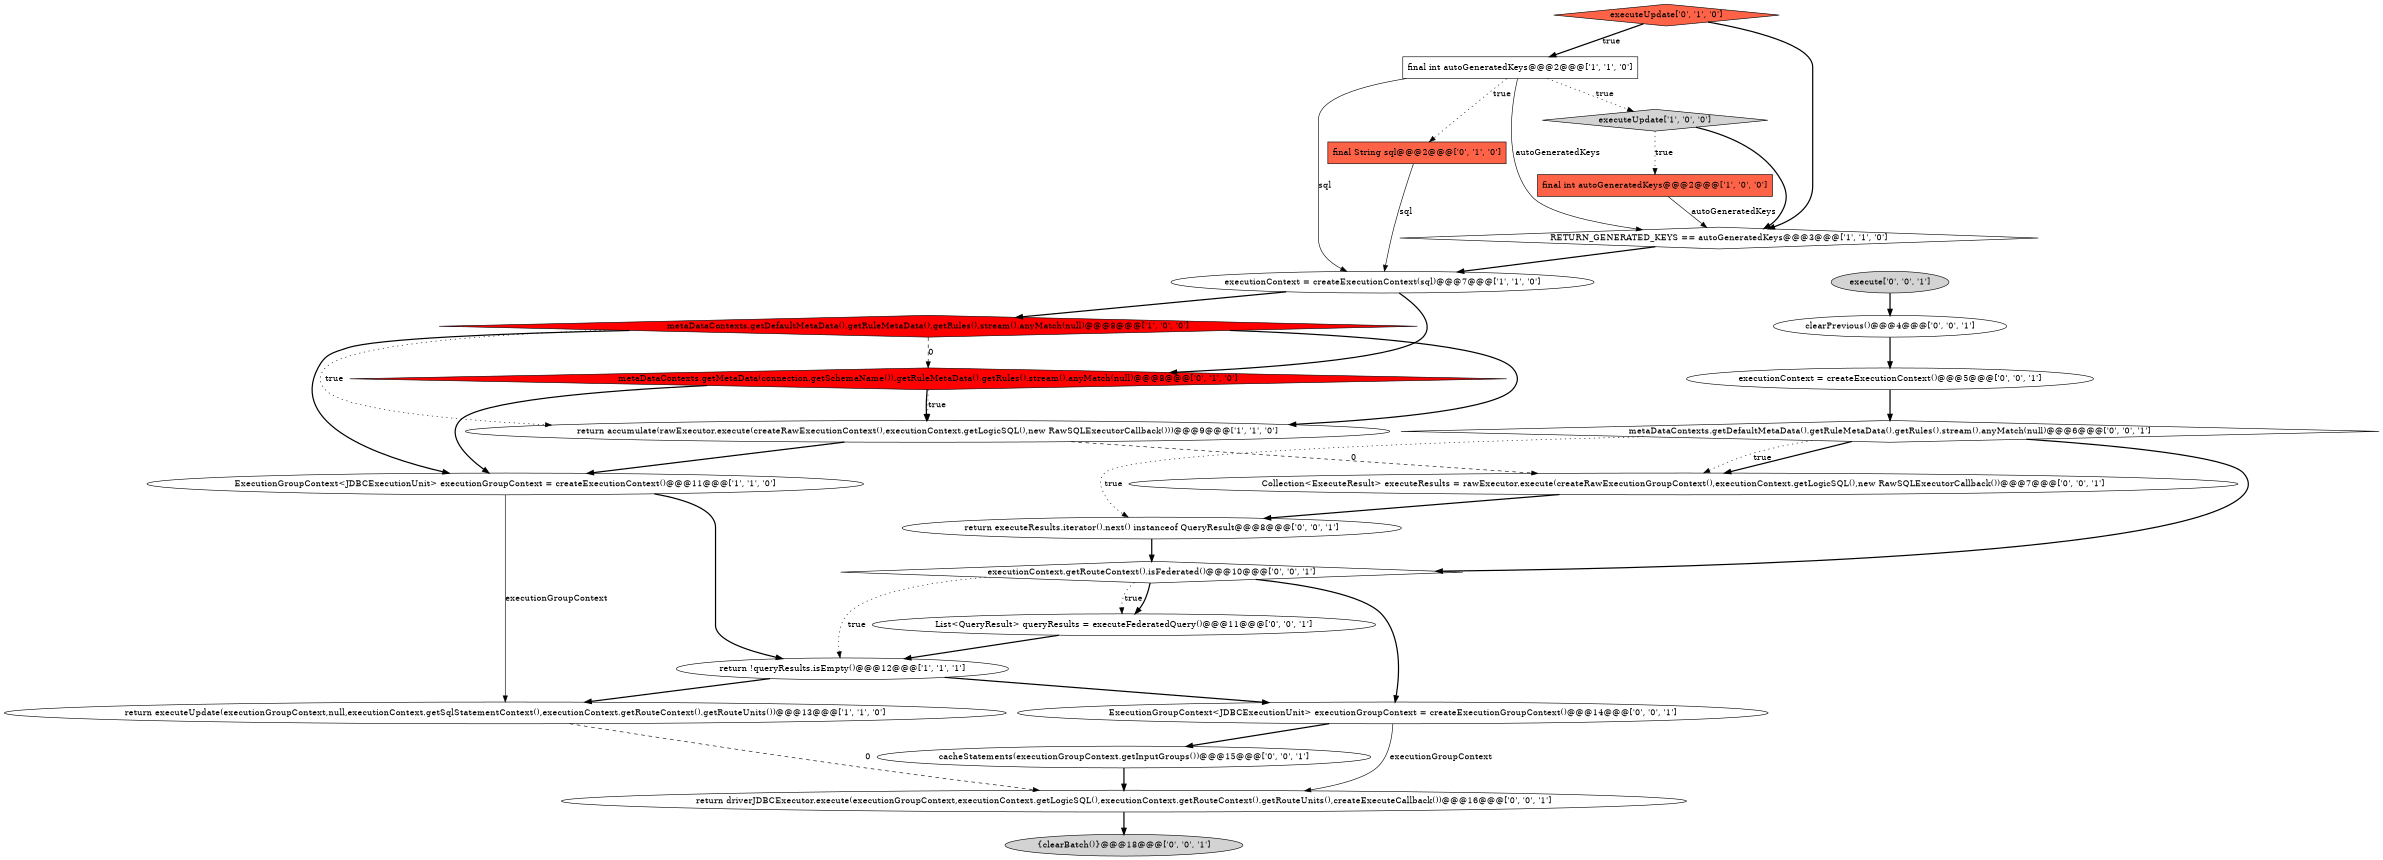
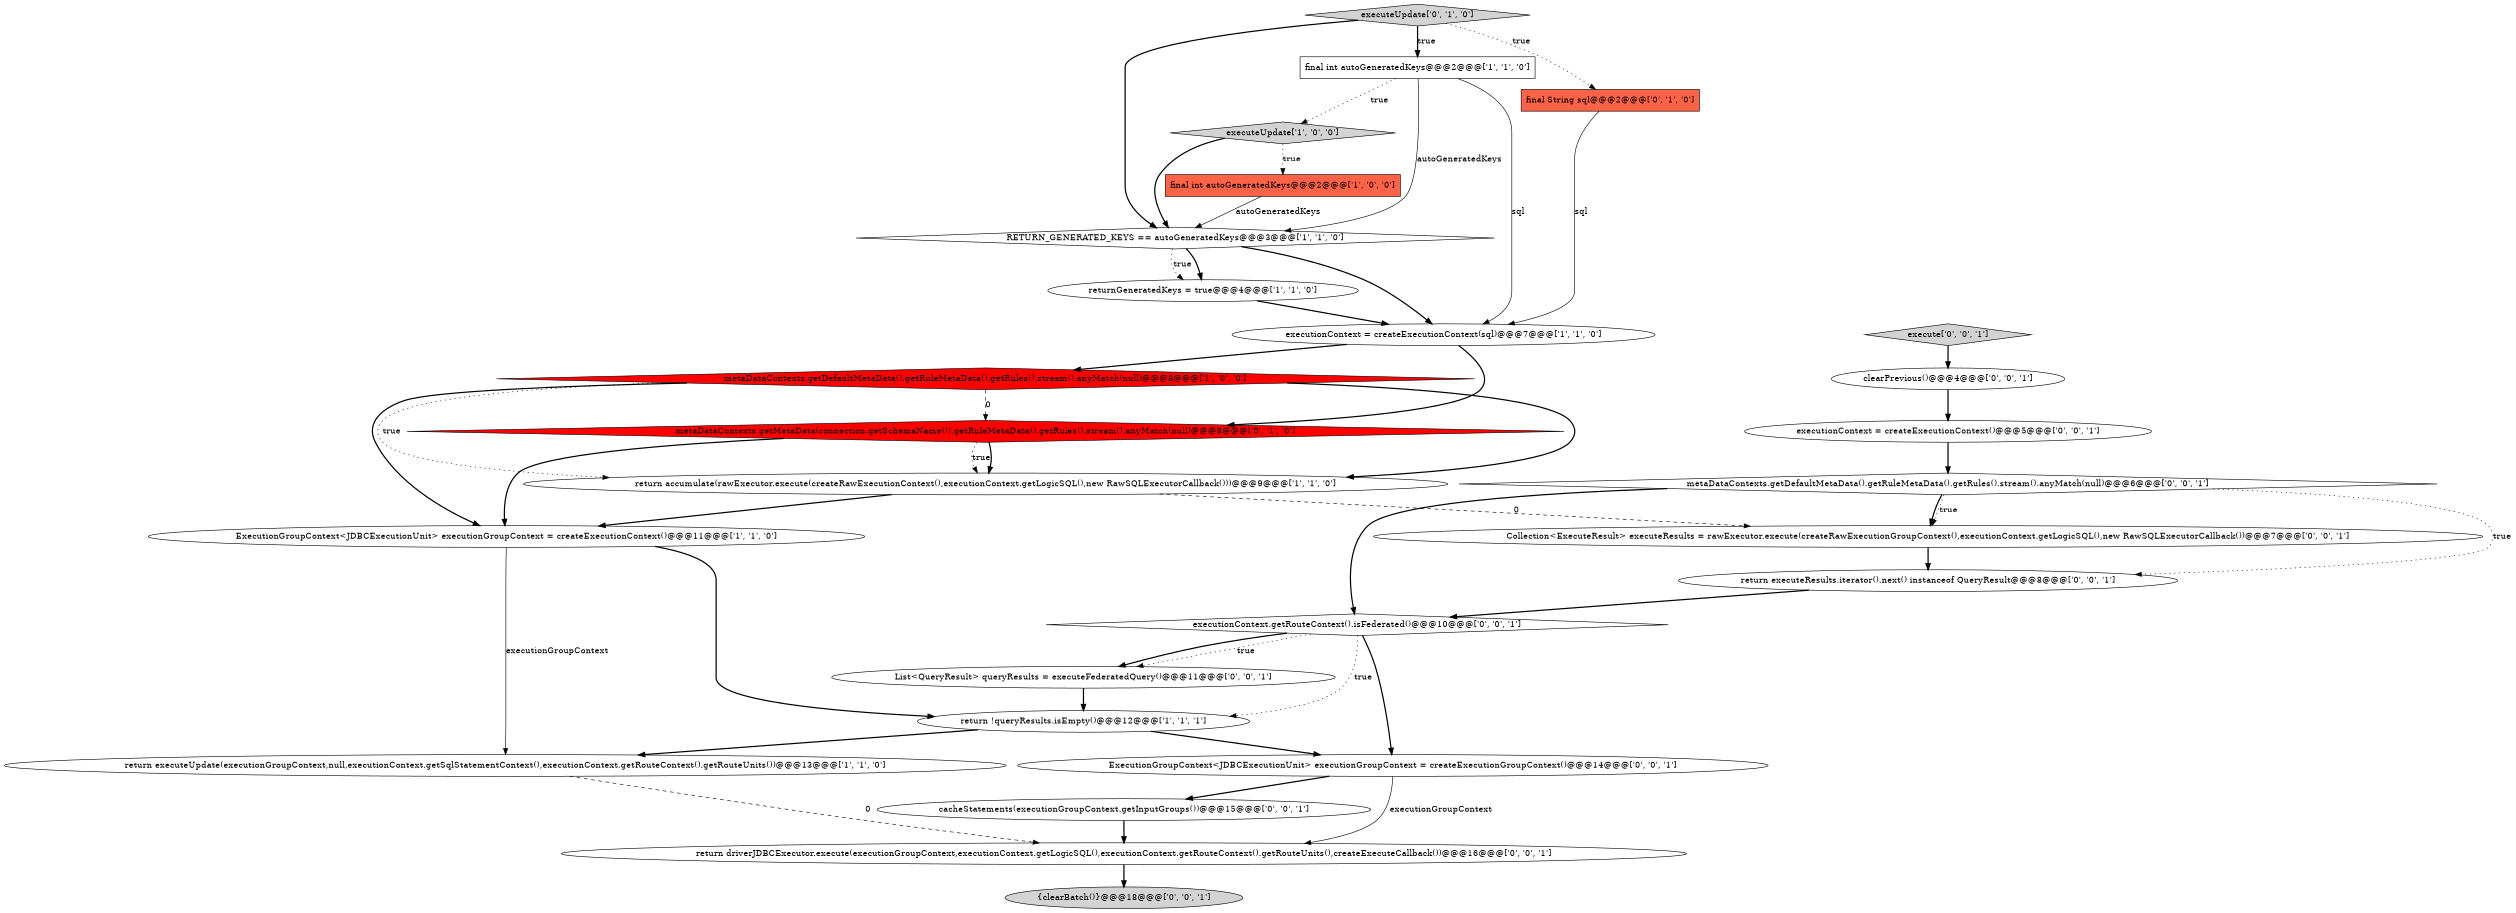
(1666, 15) -> (1418, 15)
(1470, 108) -> (1521, 48)
(1890, 282) -> (1948, 335)
none -> (1203, 291)
